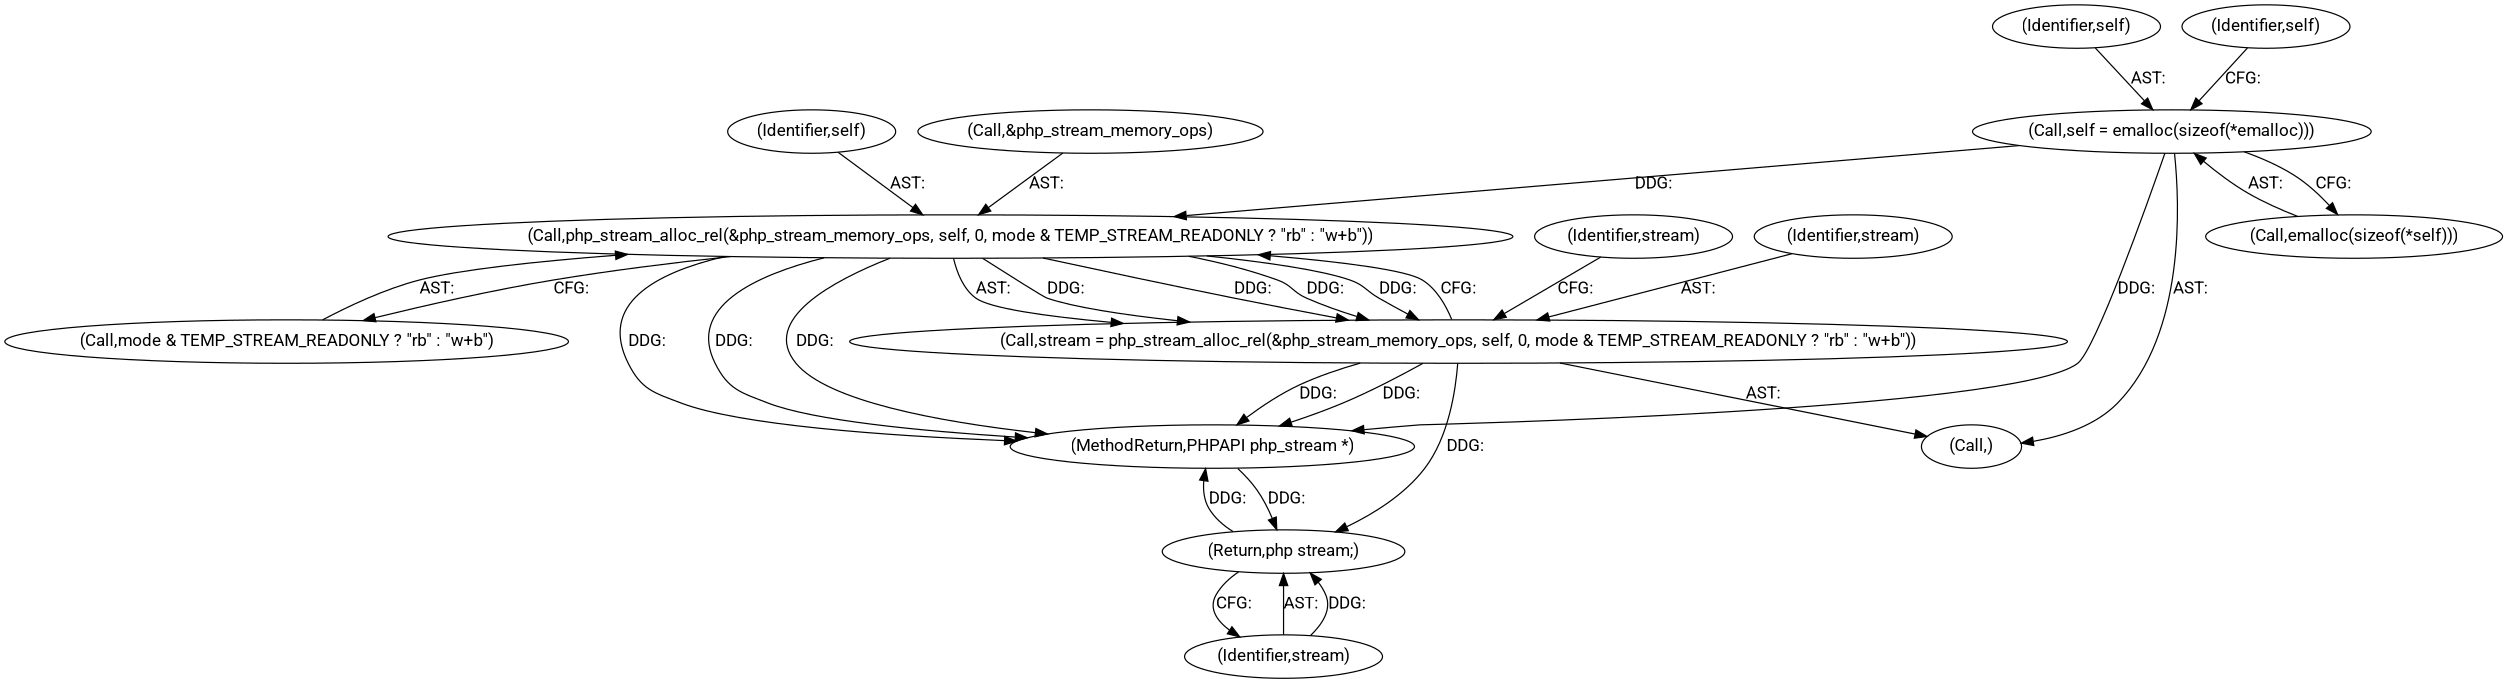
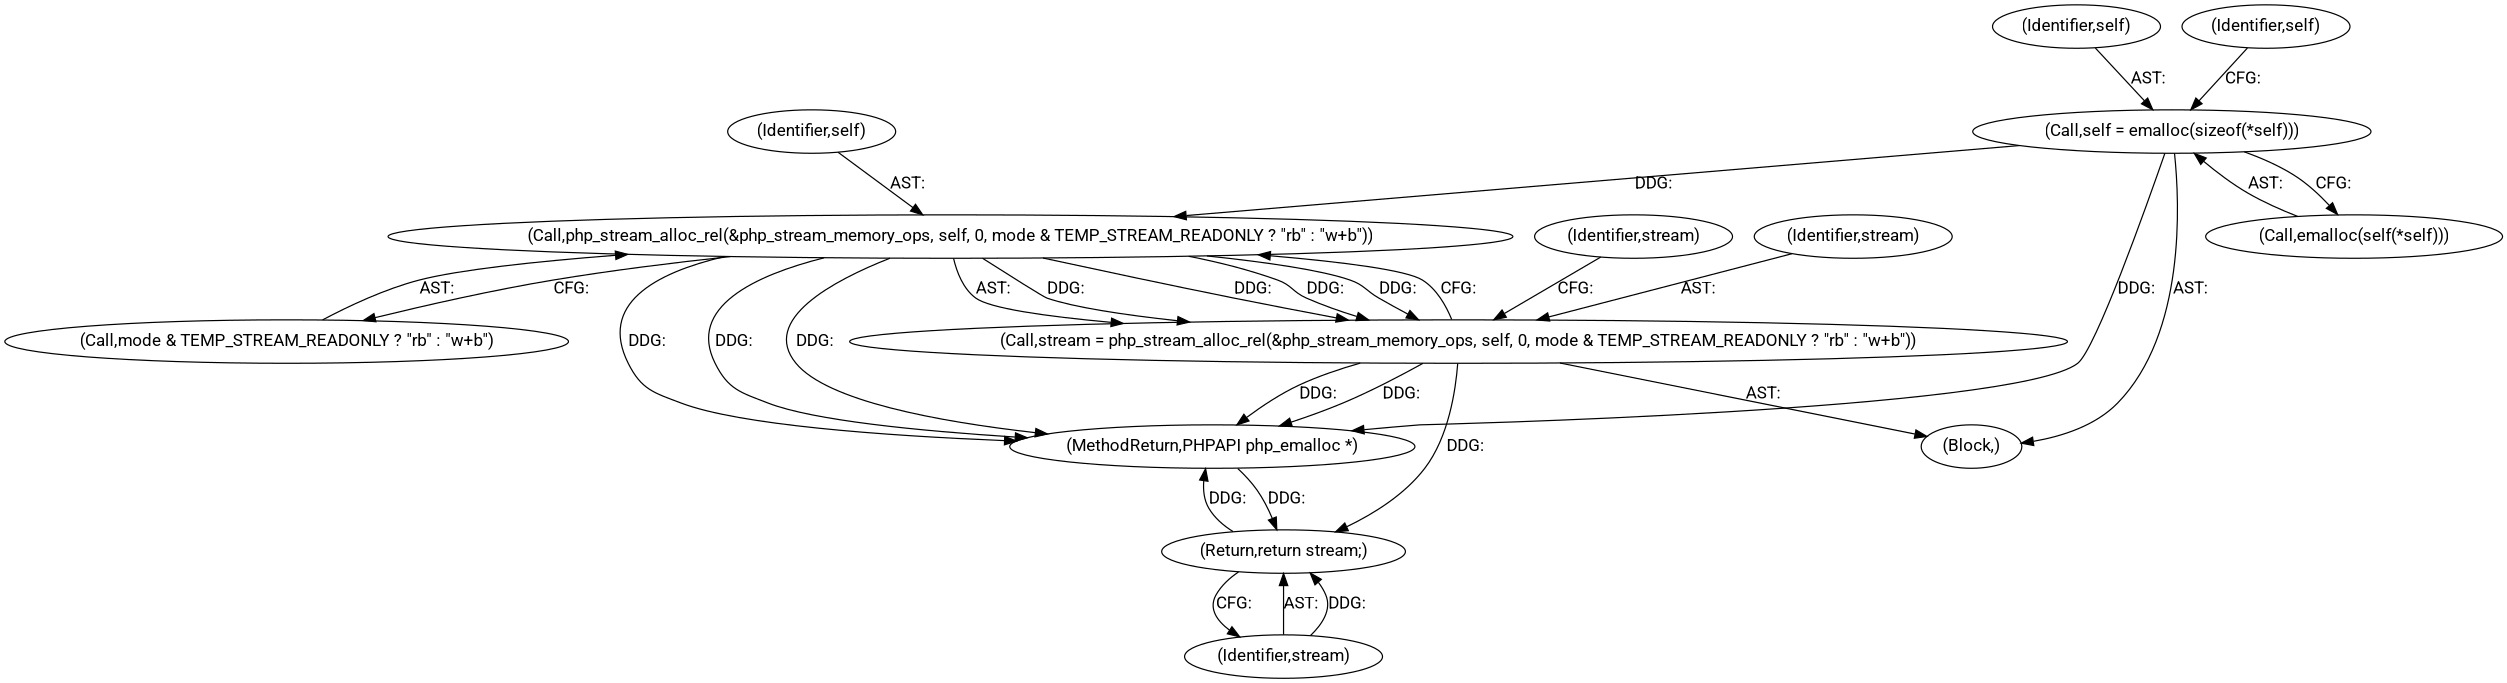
(1090, 132) -> none
(2172, 132) -> (2172, 132)
(2354, 237) -> (2354, 237)
(1212, 447) -> (1212, 447)
(1972, 447) -> (1972, 447)
(1284, 552) -> (1284, 552)
